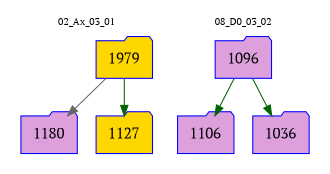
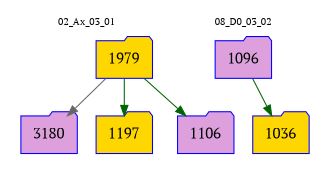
(227, 92) -> (154, 88)
(49, 135) -> (49, 135)
(124, 135) -> (124, 135)
(281, 135) -> (281, 135)
